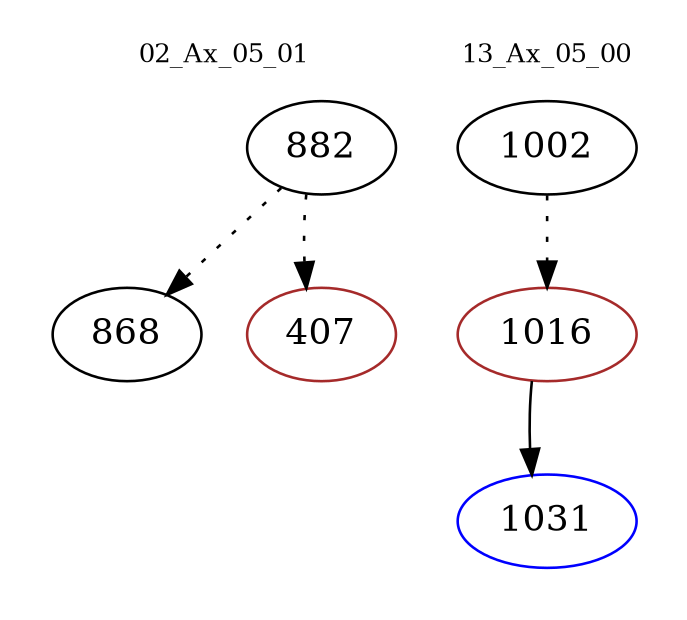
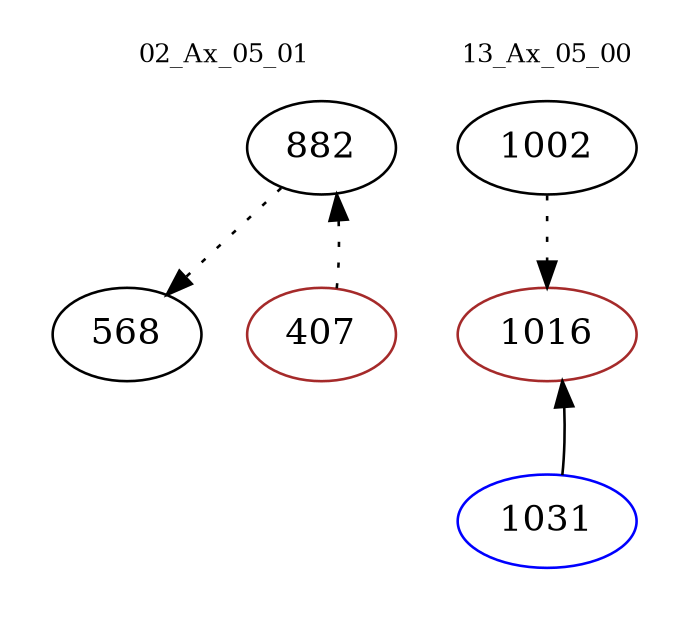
(304, 228) -> (339, 255)
(127, 335) -> (127, 335)
(530, 415) -> (564, 441)
